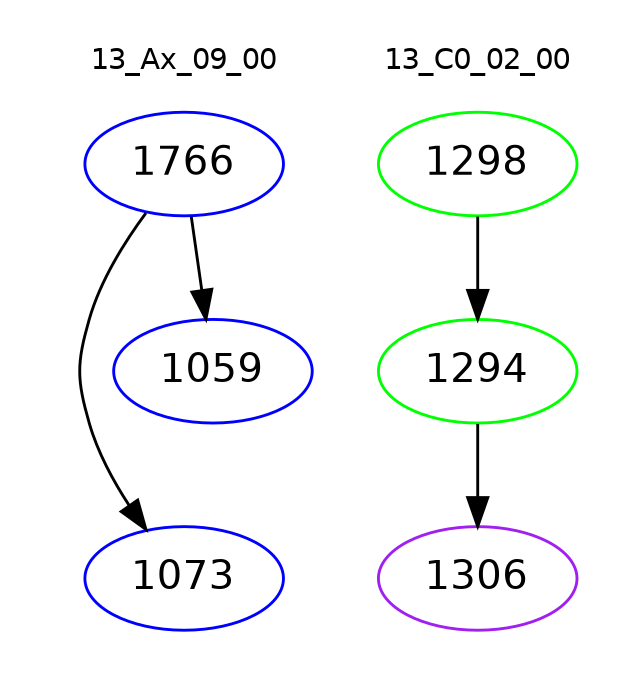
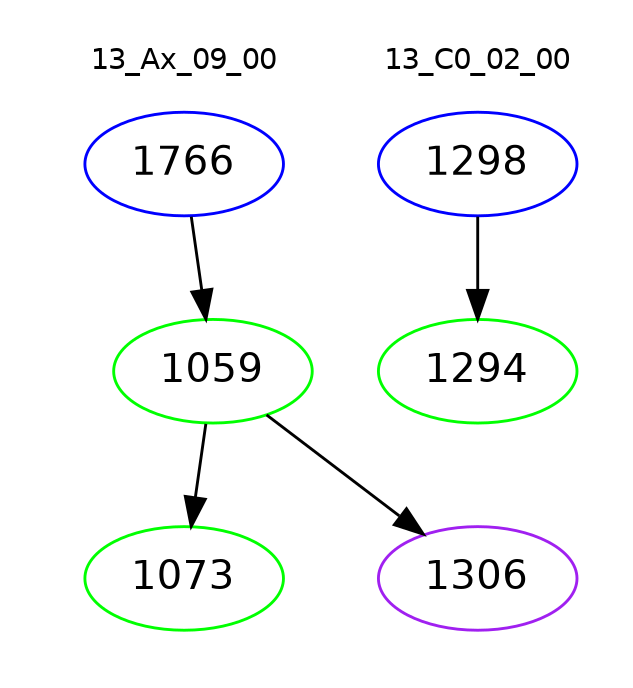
(478, 164) -> (478, 164)
(81, 357) -> (201, 461)
(213, 371) -> (213, 371)
(478, 461) -> (316, 453)
(184, 578) -> (184, 578)
